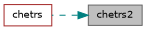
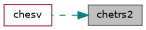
(28, 15) -> (28, 15)
